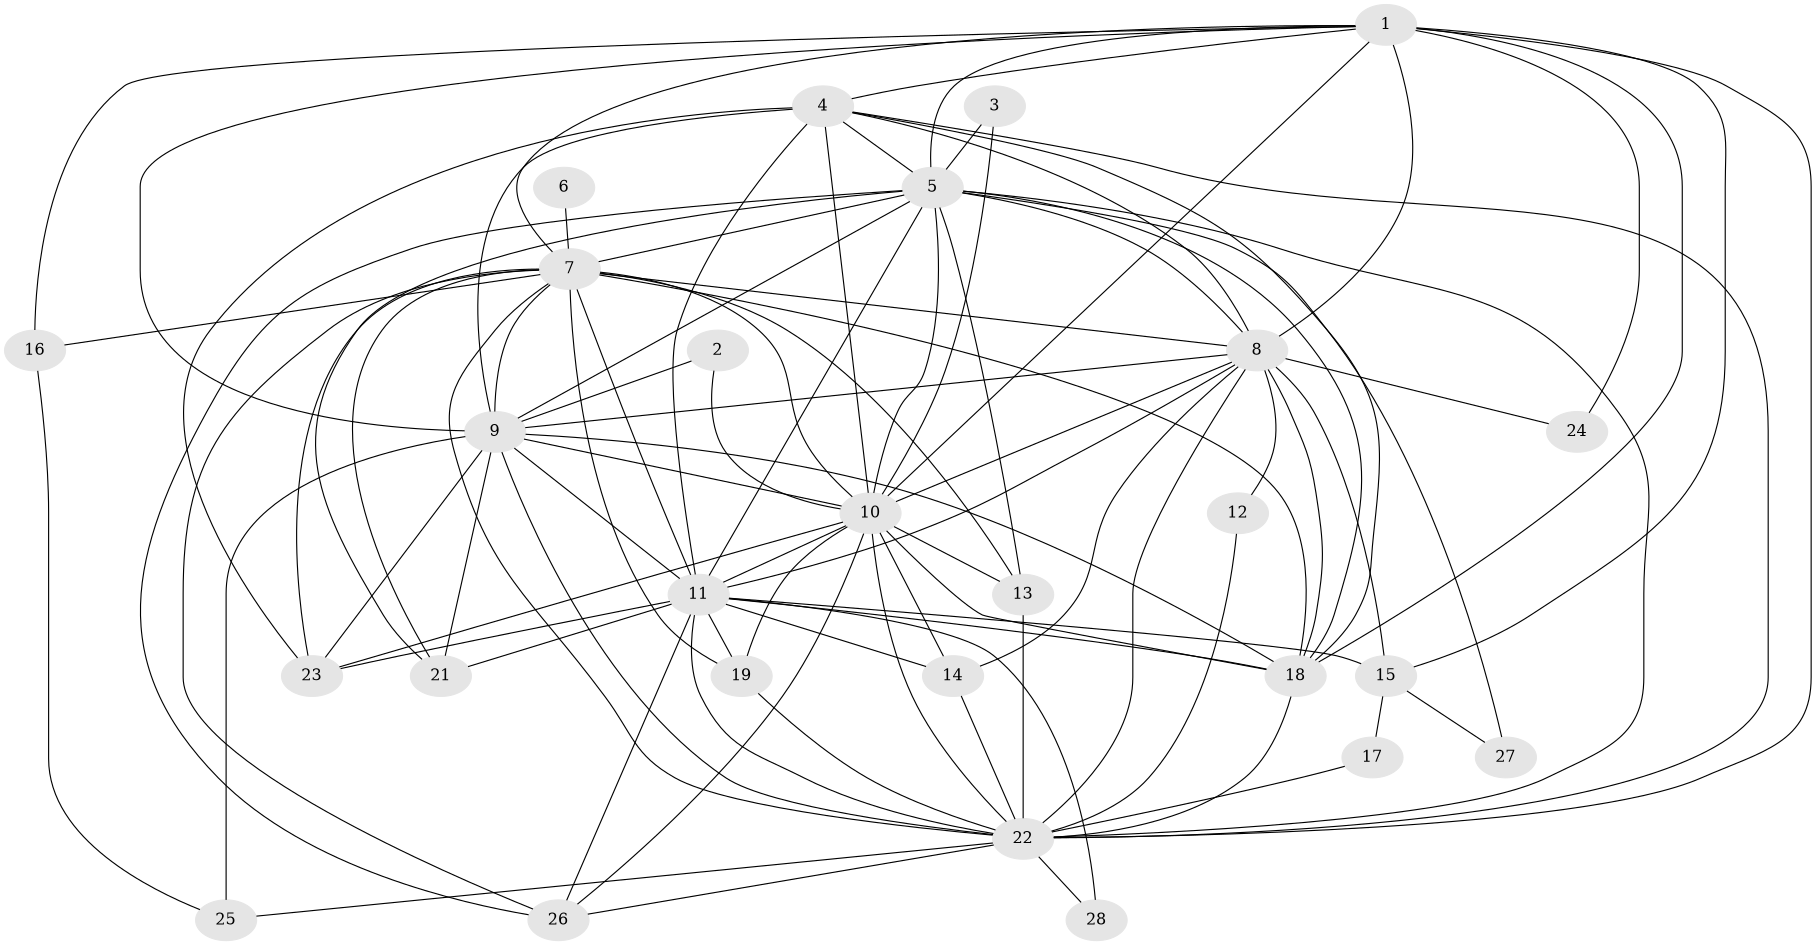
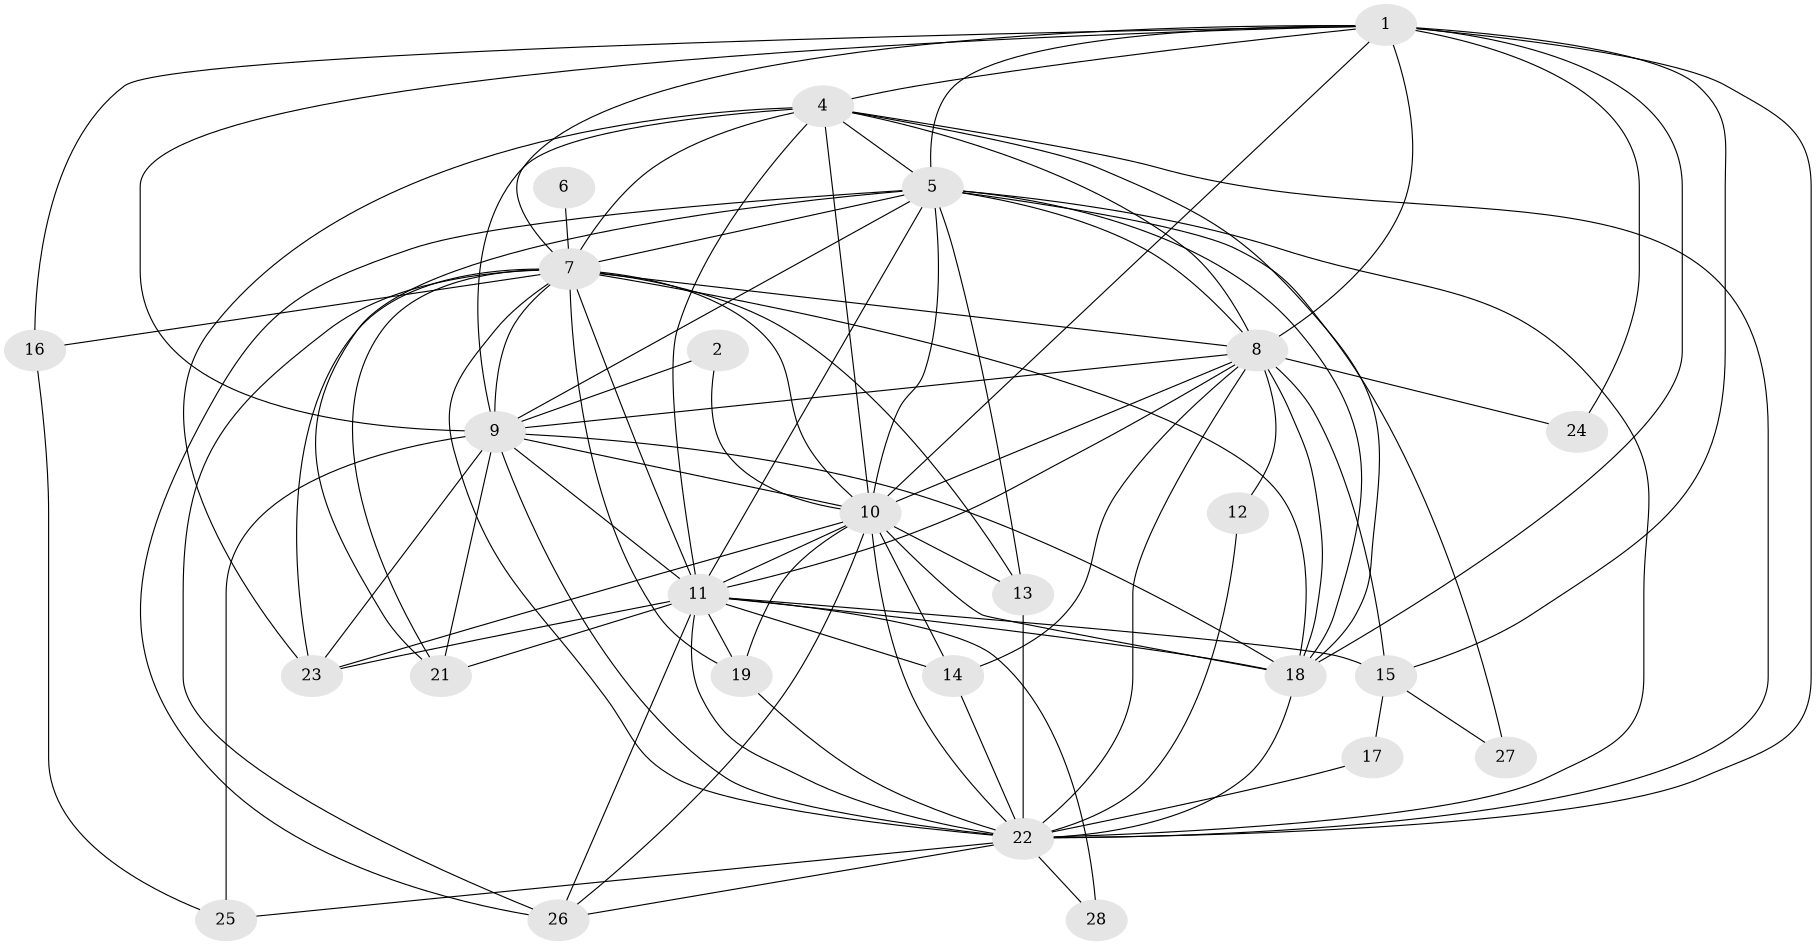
(995, 106) -> none
none -> (671, 156)
